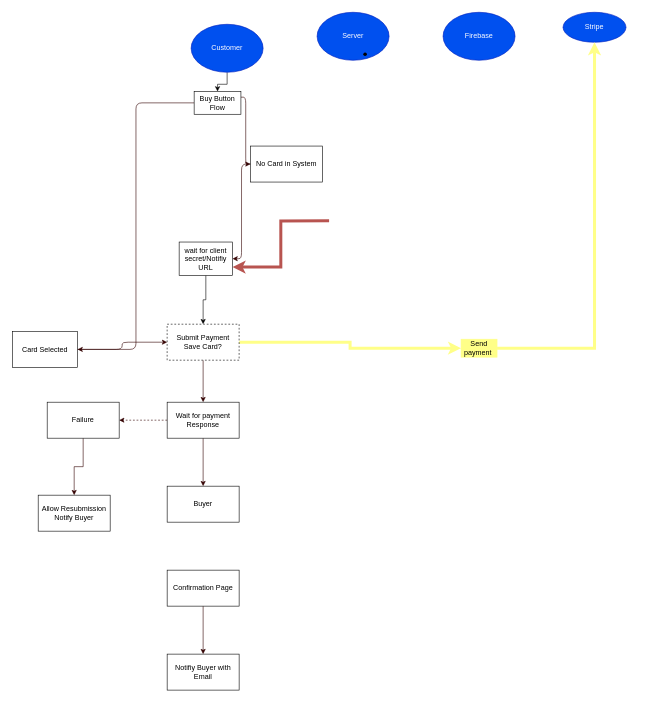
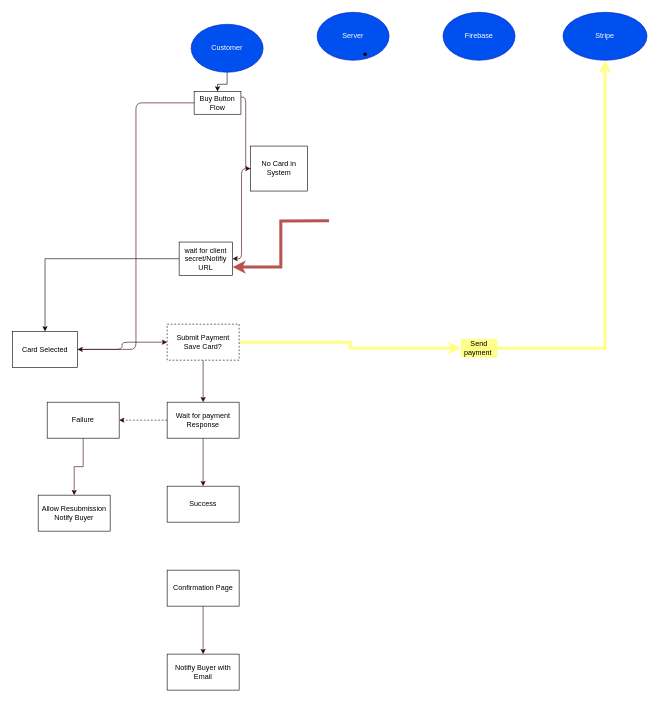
(595, 27) -> (605, 36)
(286, 164) -> (279, 169)
(206, 300) -> (45, 326)
(203, 504) -> (203, 504)
